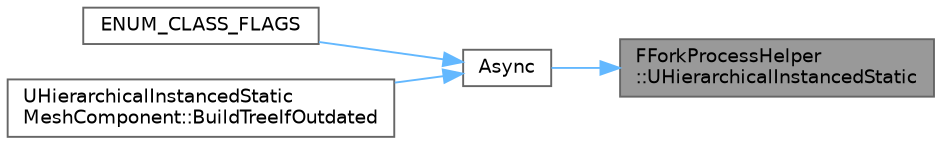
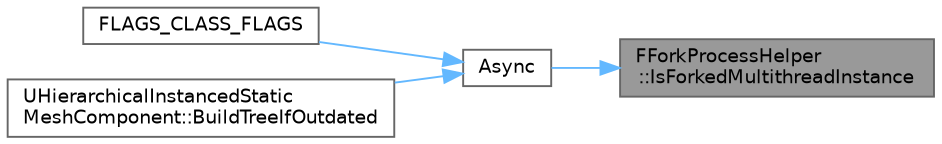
(201, 26) -> (201, 26)
(777, 68) -> (777, 68)
